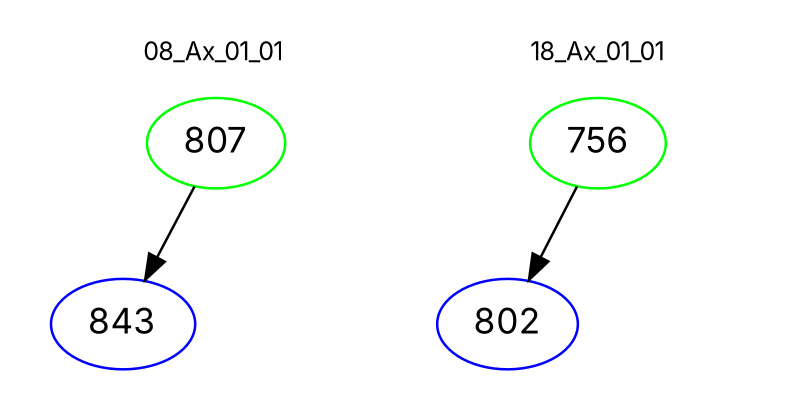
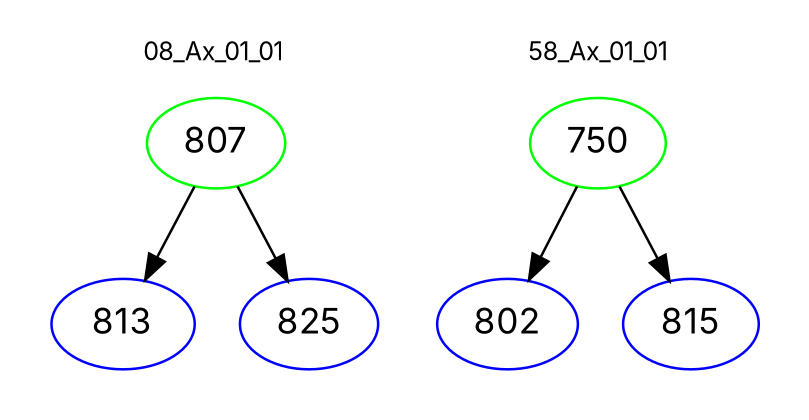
(598, 54) -> (598, 54)
(598, 143) -> (598, 143)
(123, 324) -> (123, 324)
none -> (309, 324)
none -> (691, 324)
